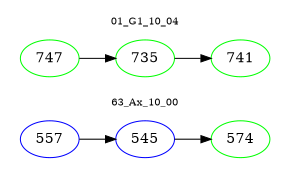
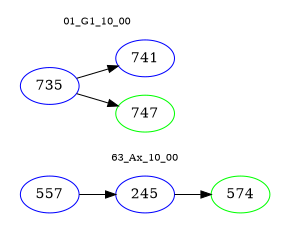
(145, 22) -> (97, 22)
(92, 58) -> (92, 98)
(145, 58) -> (50, 86)
(241, 58) -> (145, 58)
(145, 139) -> (145, 194)
